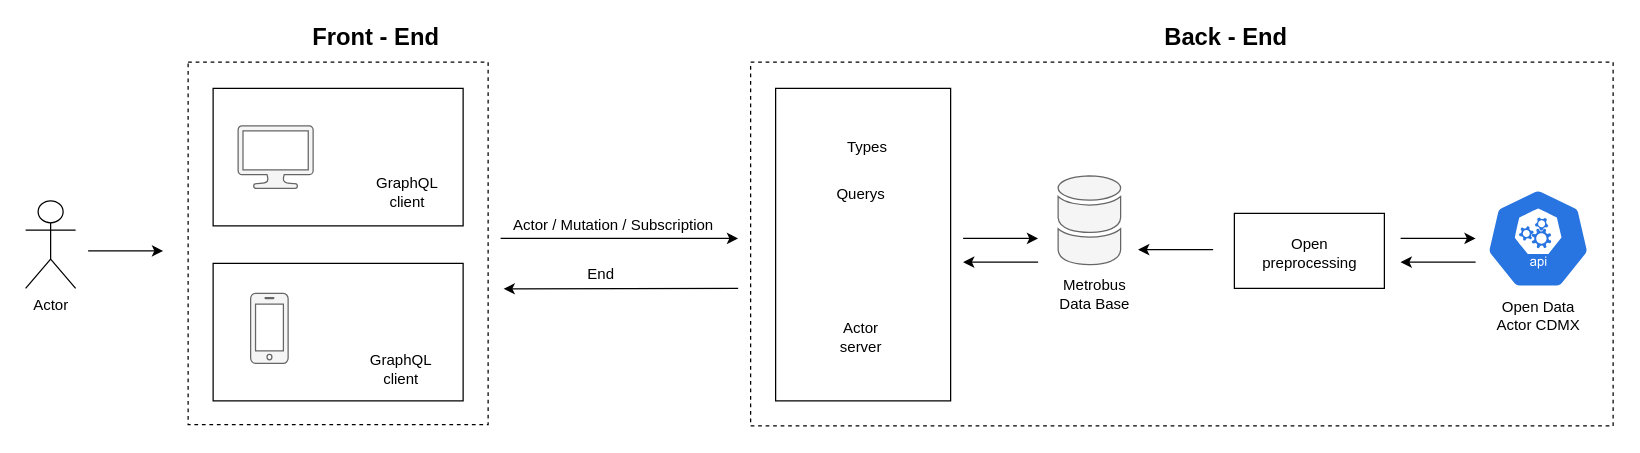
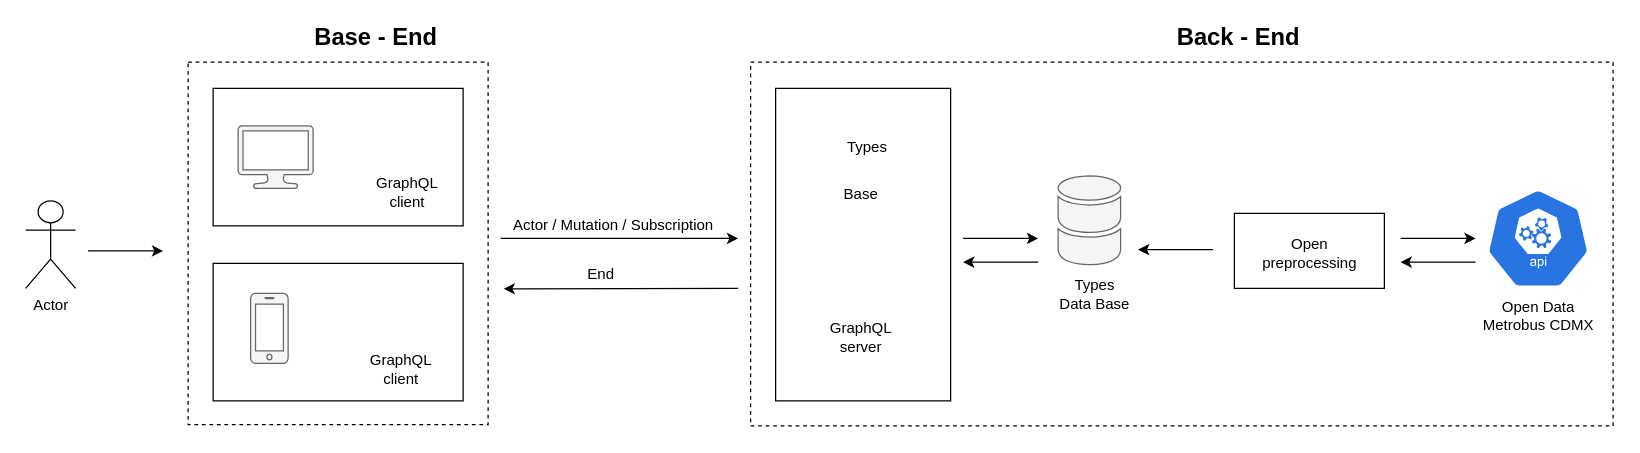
(376, 38) -> (376, 38)
(1226, 38) -> (1238, 38)
(861, 194) -> (861, 194)
(1095, 294) -> (1095, 294)
(1539, 316) -> (1539, 316)
(861, 337) -> (861, 337)
